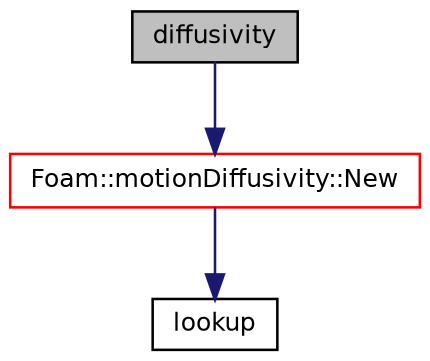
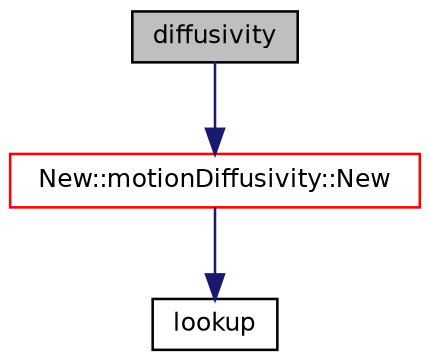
(215, 181) -> (215, 181)
